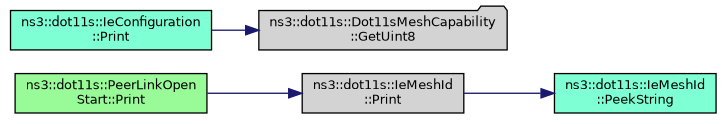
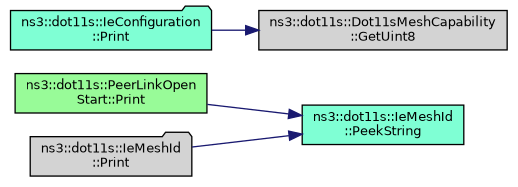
(111, 30) -> (111, 30)
(383, 30) -> (383, 30)
(248, 93) -> (248, 109)
(383, 93) -> (111, 156)
